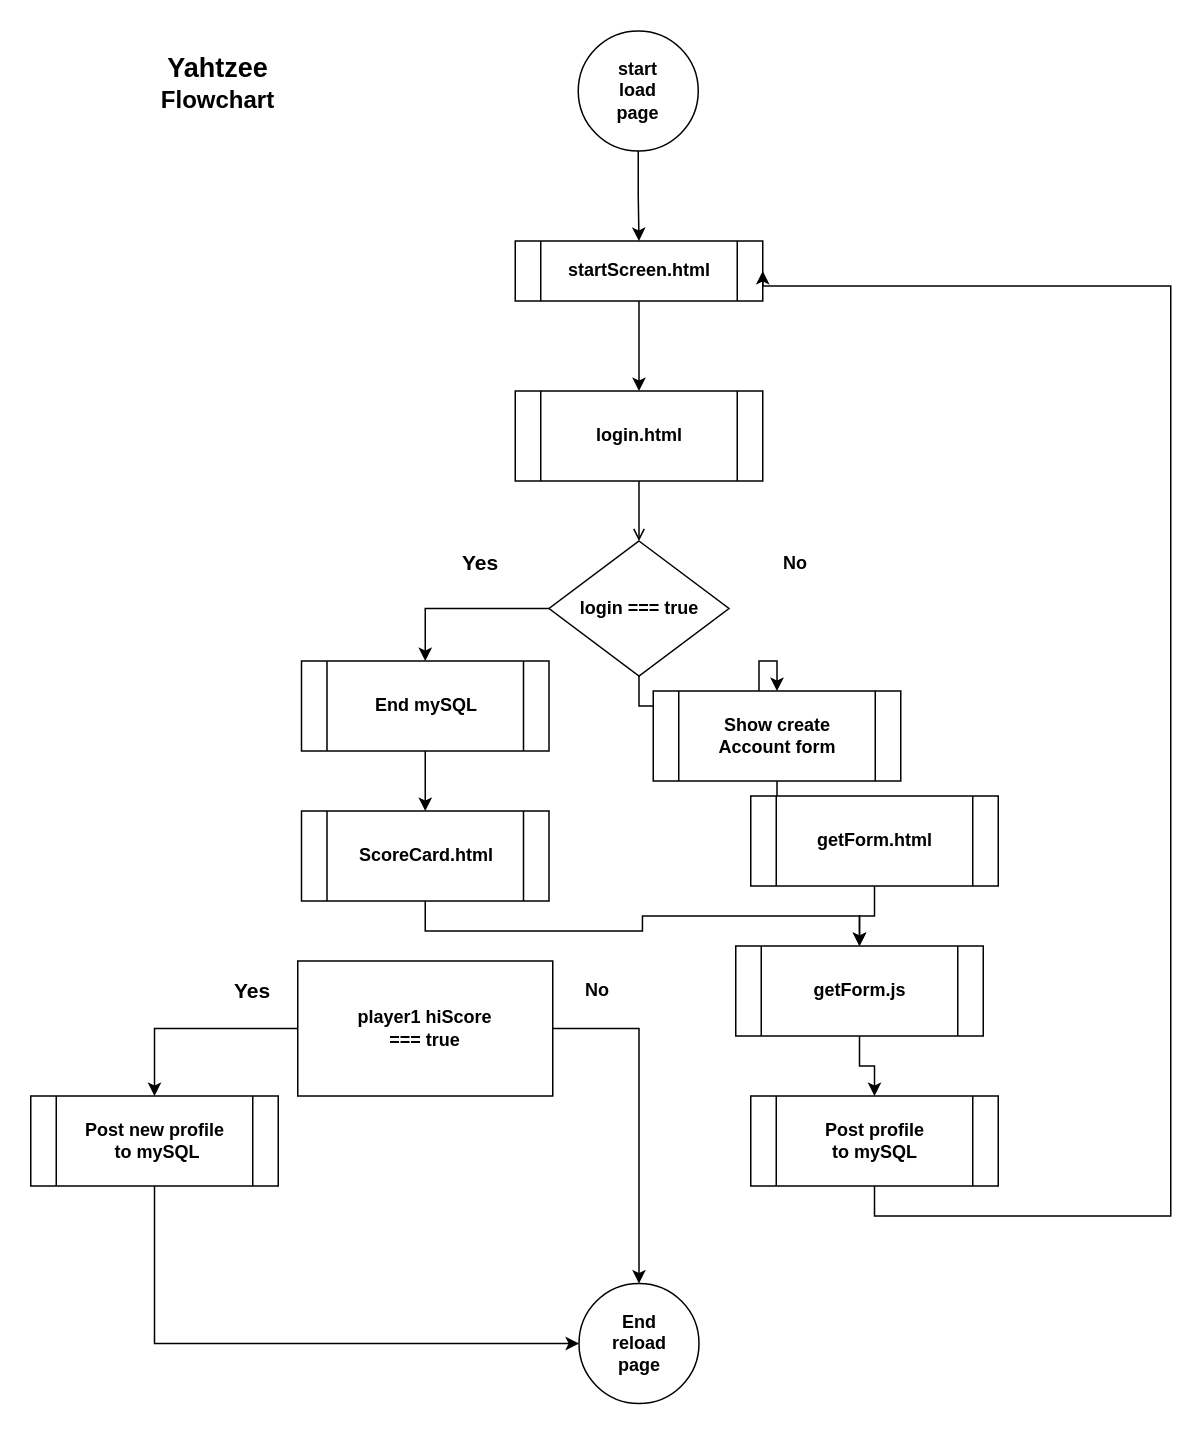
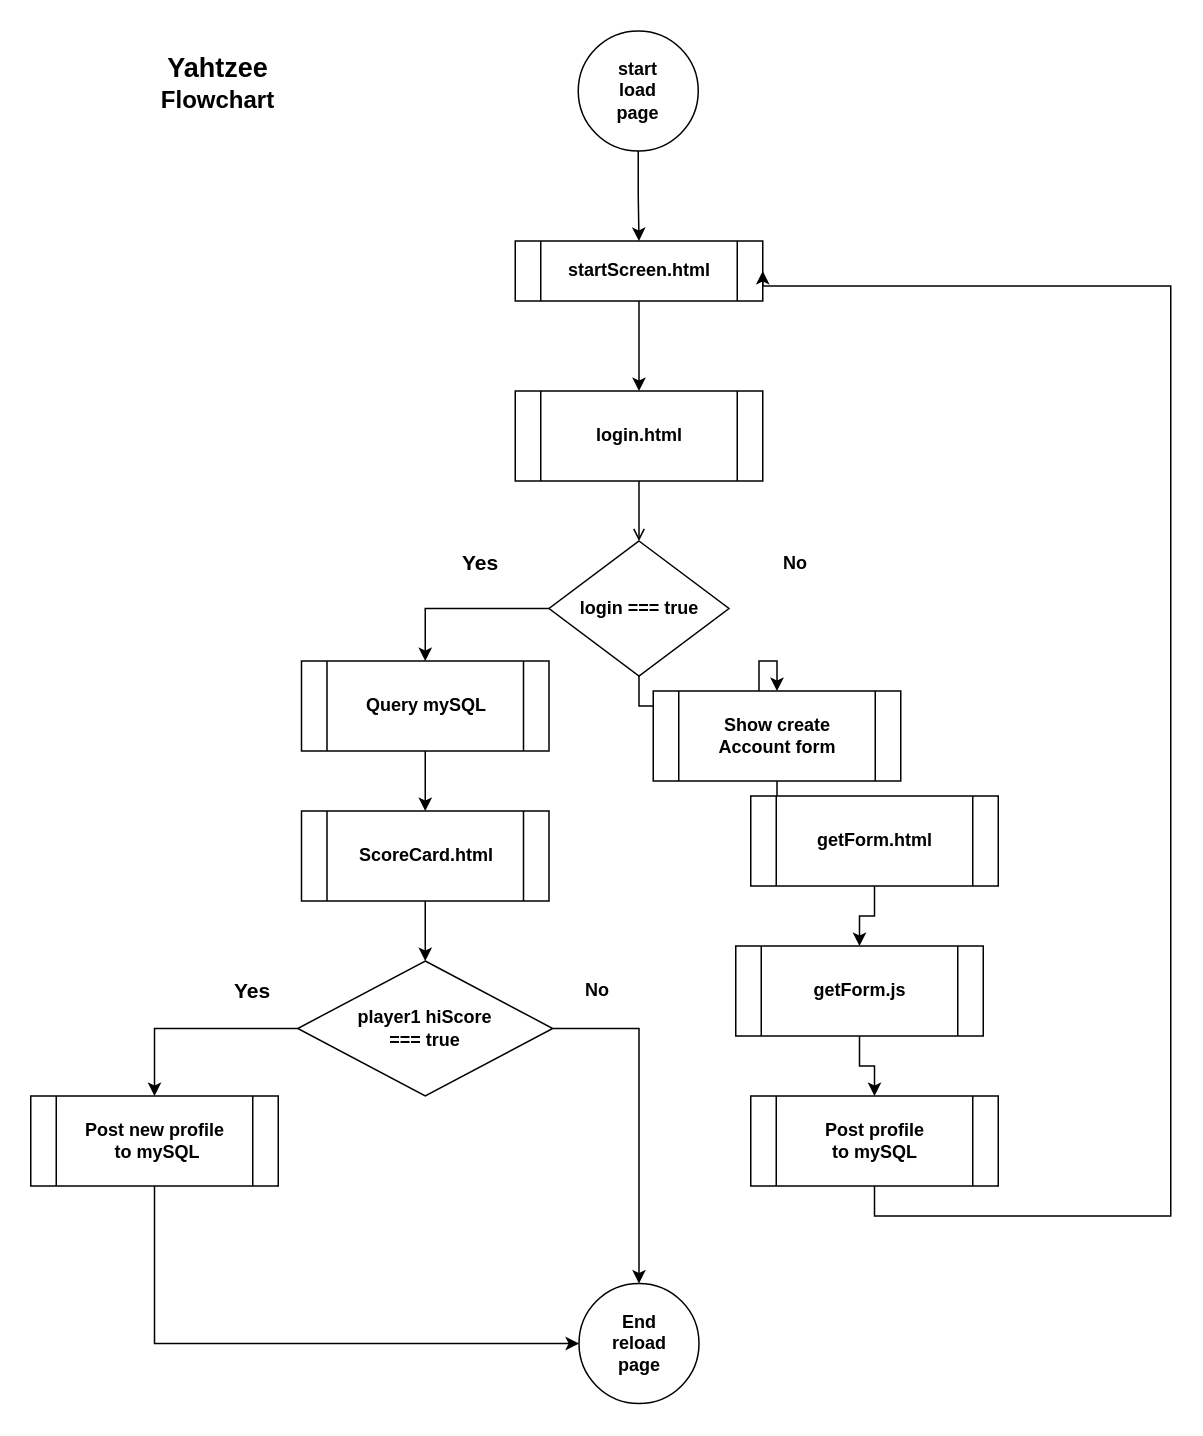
(427, 706) -> (427, 706)
(642, 926) -> (425, 939)
(425, 1028) -> (425, 1028)
